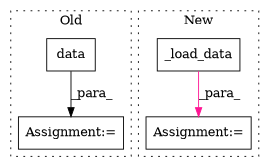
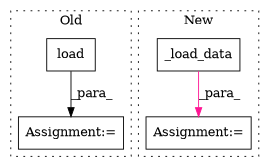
(71, 55) -> (71, 55)
